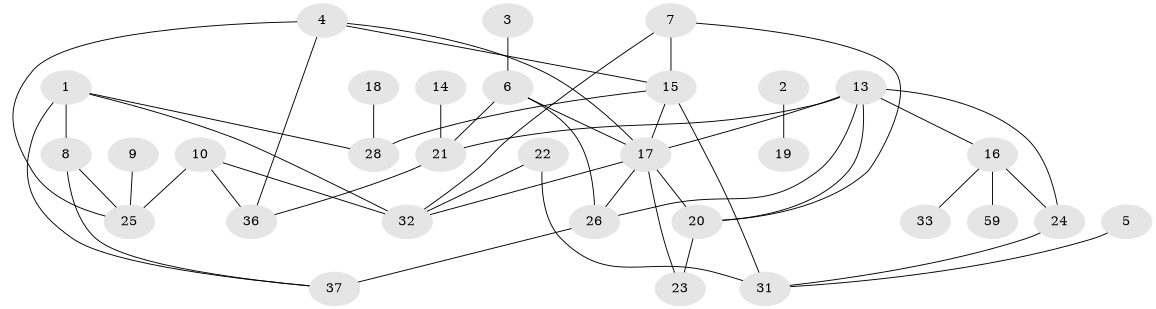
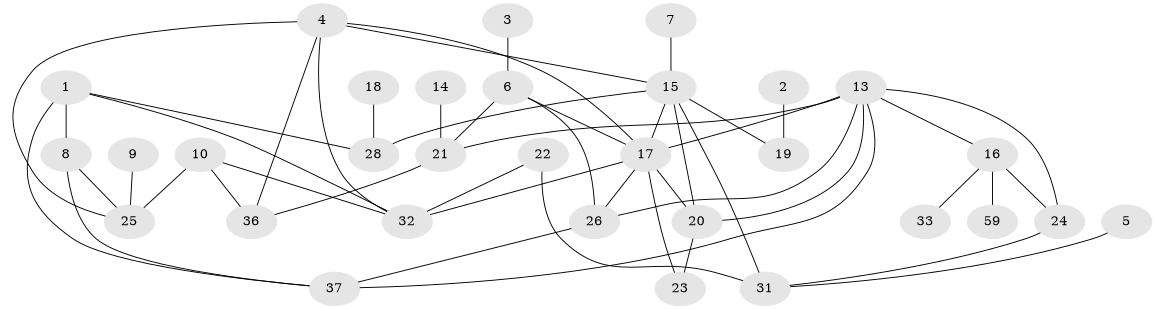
(900, 99) -> (684, 155)
none -> (716, 115)
(536, 117) -> (326, 137)
none -> (659, 256)
